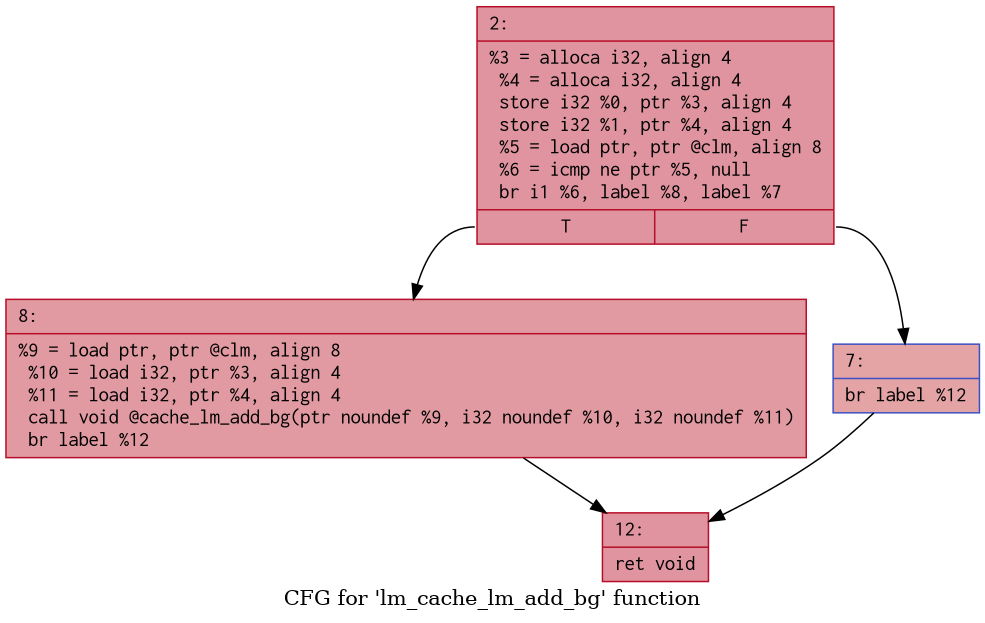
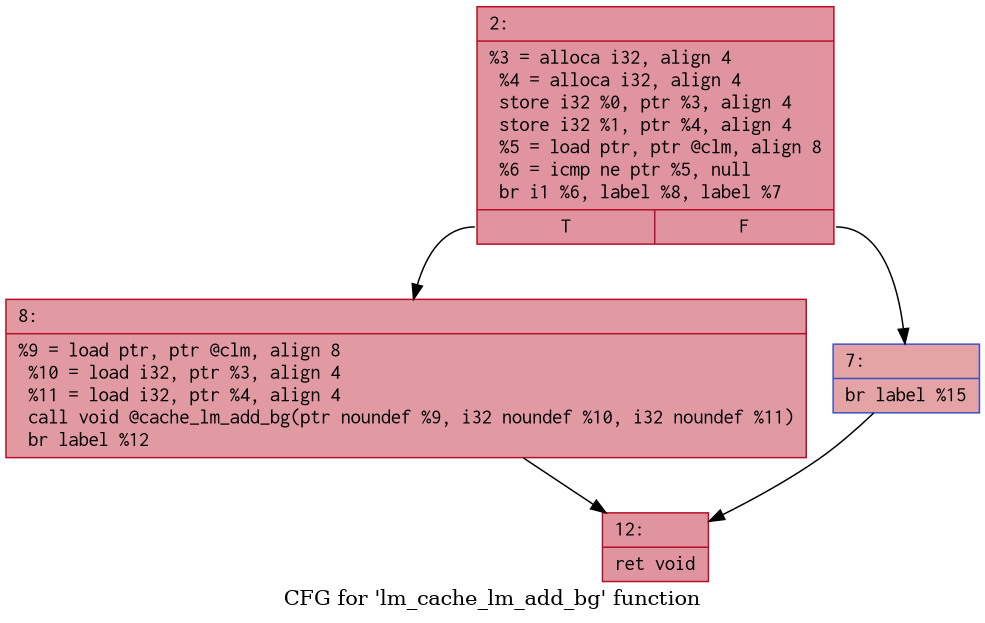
(906, 395) -> (906, 395)
